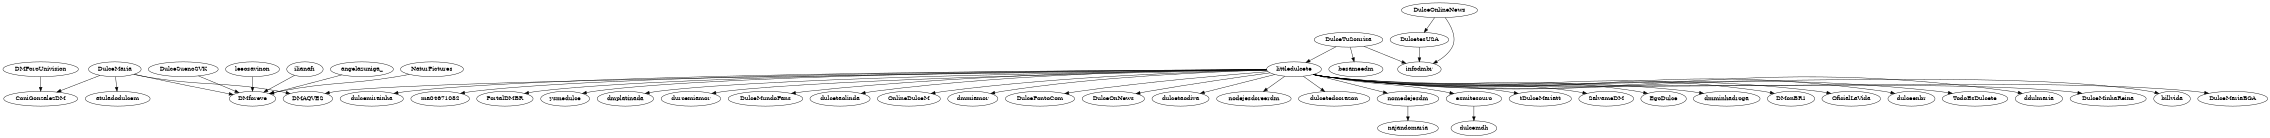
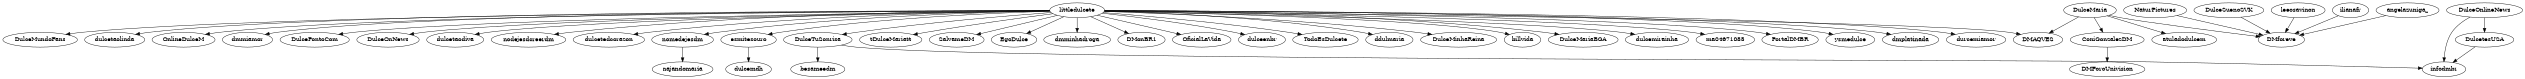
(1323, 54) -> (949, 21)
(41, 82) -> (2107, 52)
(440, 99) -> (1725, 40)
